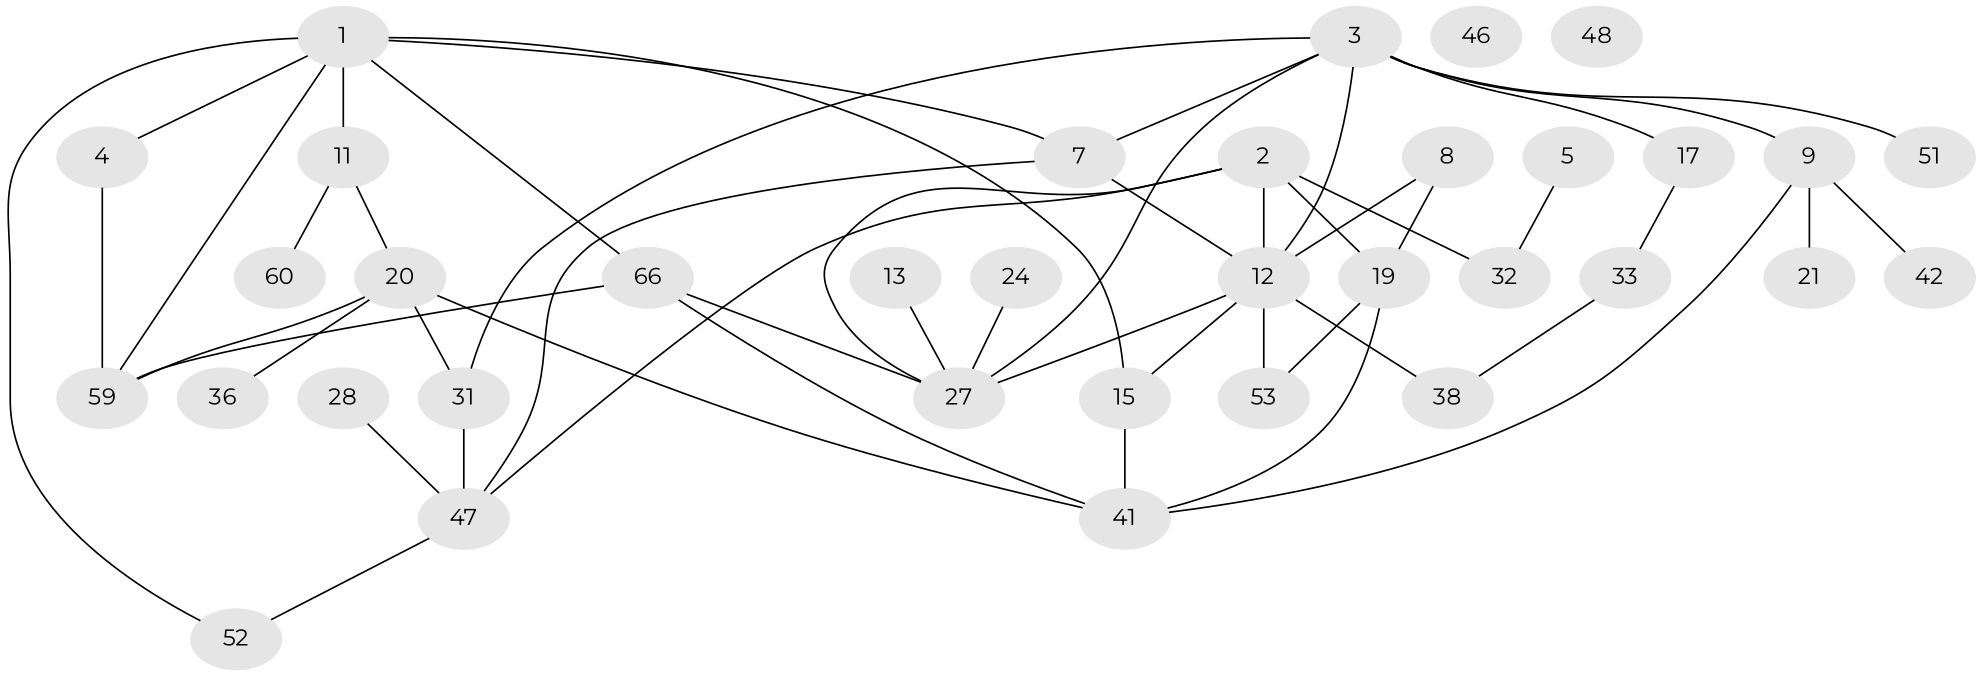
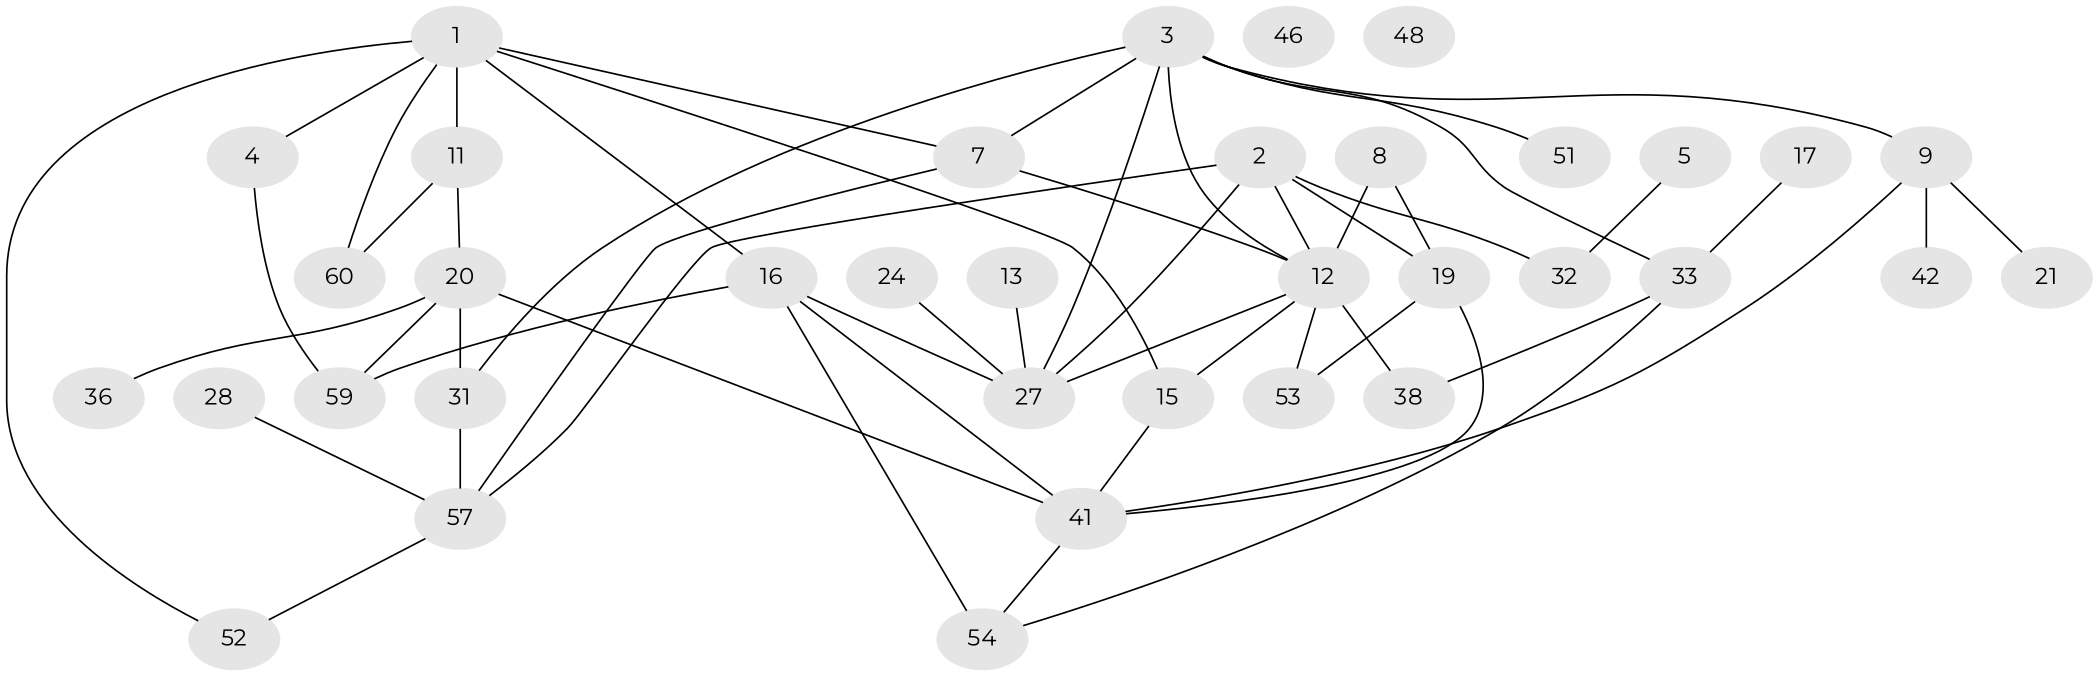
(1563, 106) -> (1441, 127)
(222, 217) -> (385, 152)
(648, 278) -> (772, 278)
(464, 519) -> (460, 519)
none -> (982, 639)
